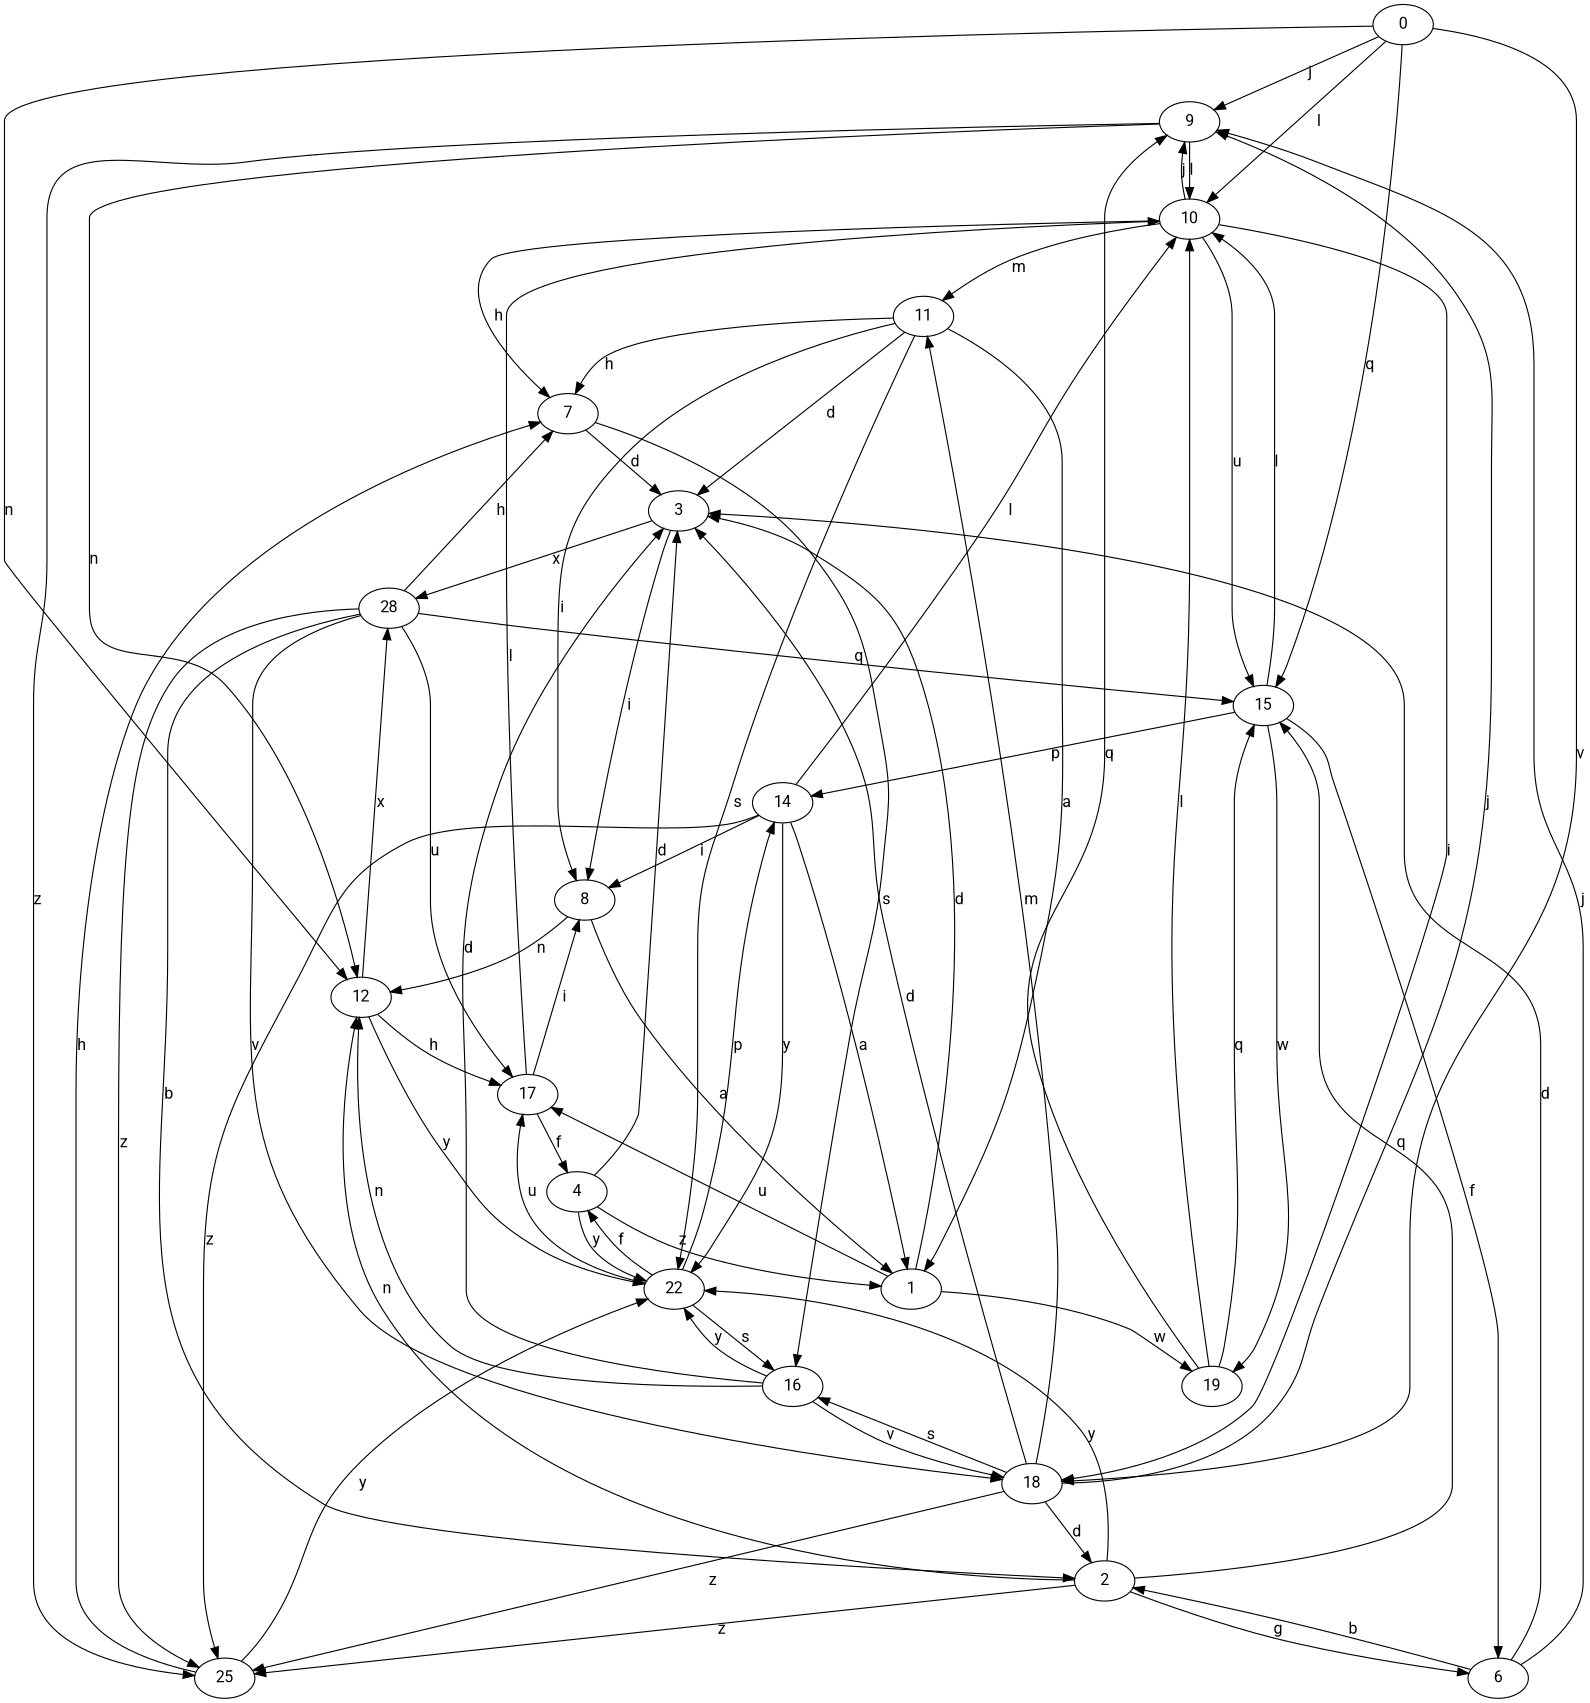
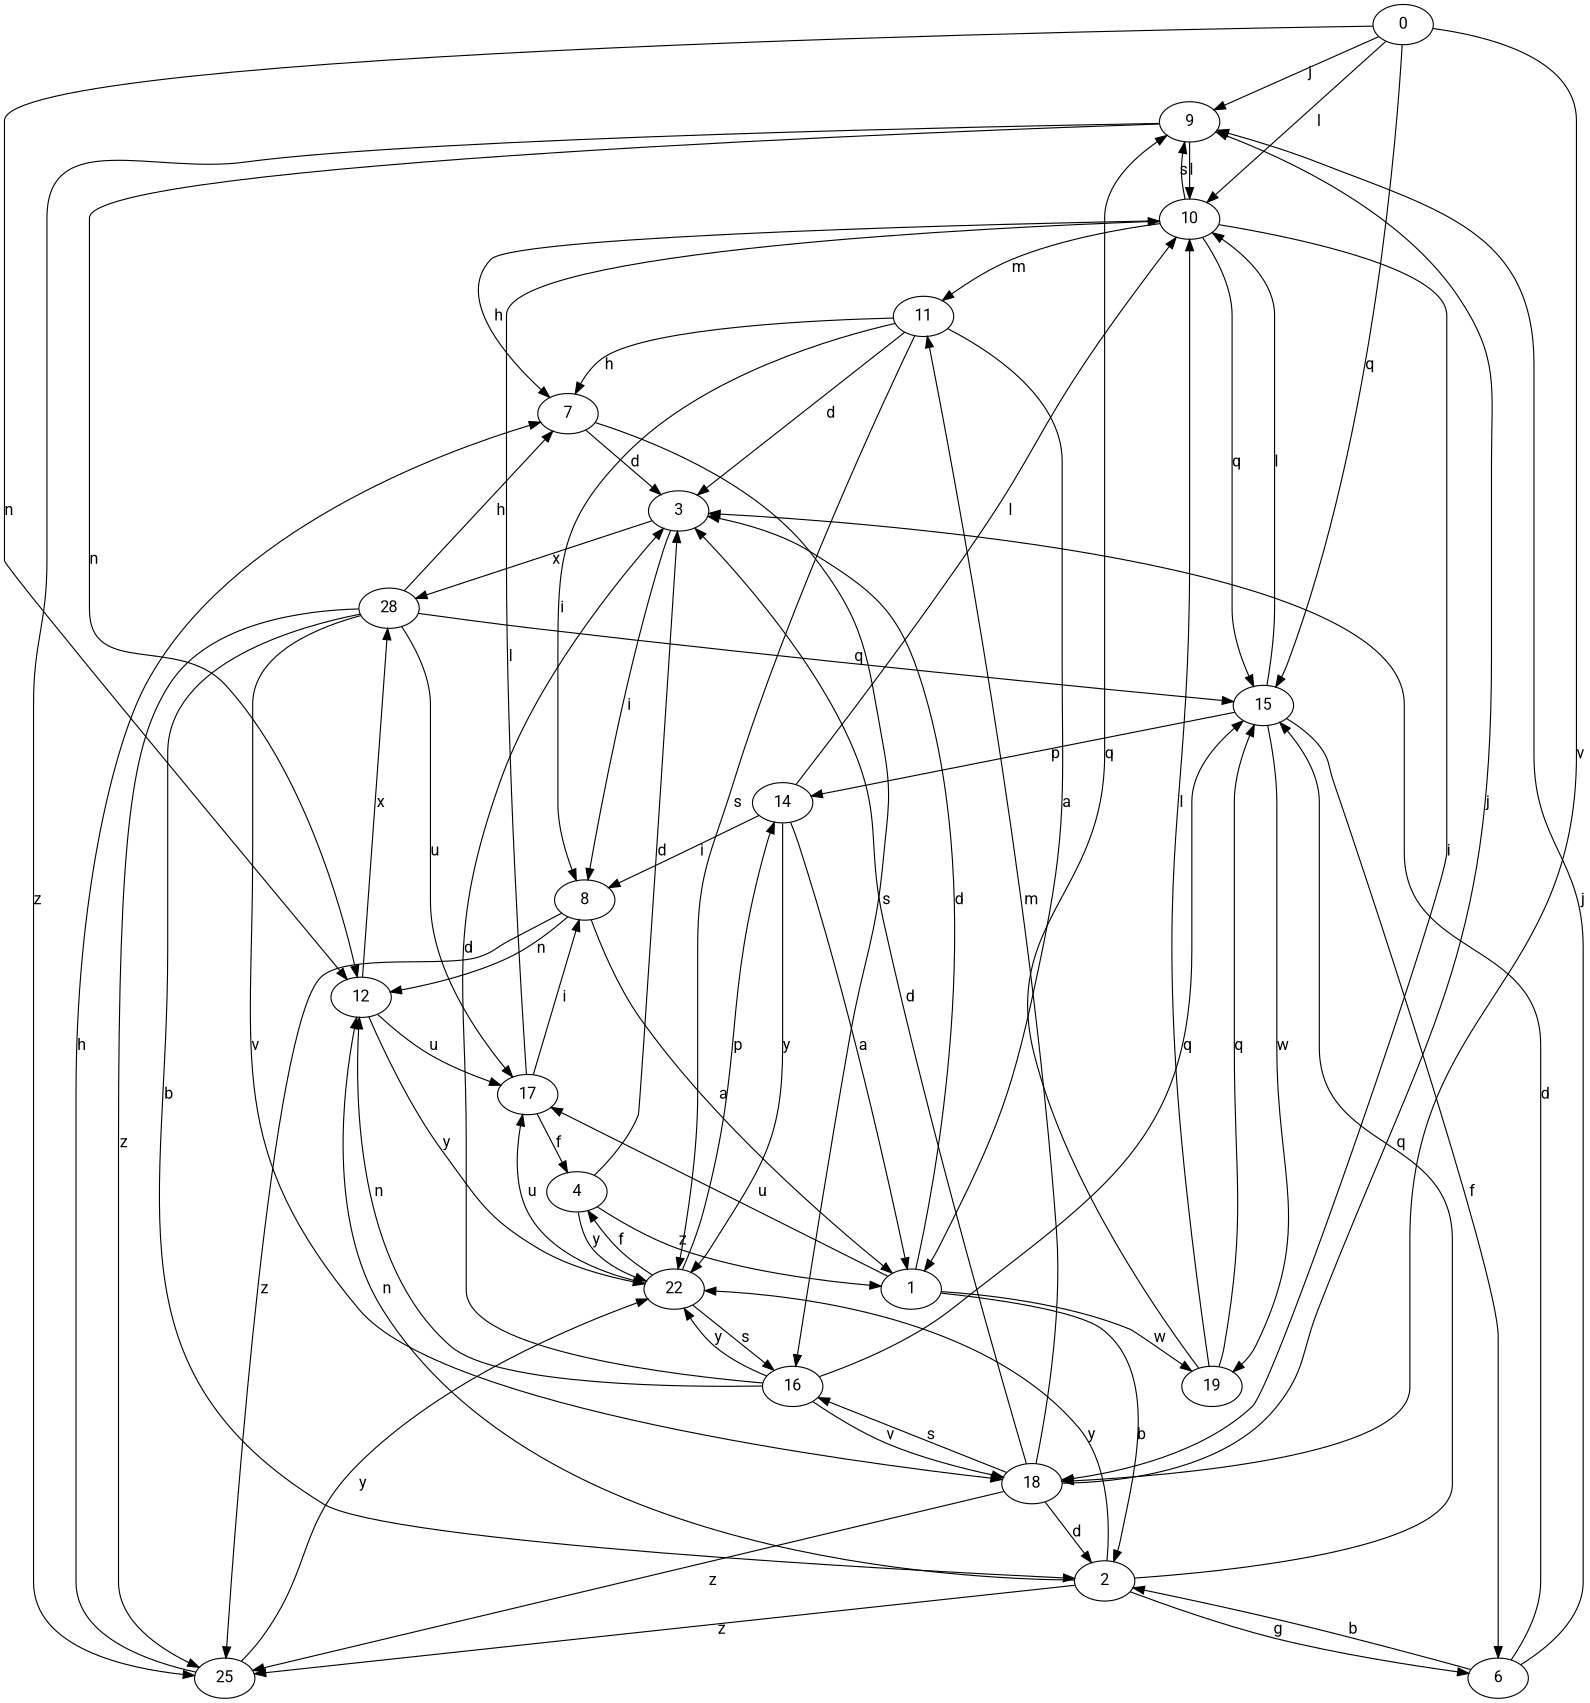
(1184, 171) -> (1184, 171)
(1237, 462) -> (1237, 462)
(434, 1046) -> (434, 1046)
(262, 1047) -> (271, 1182)
none -> (1149, 1126)
none -> (1123, 1355)
